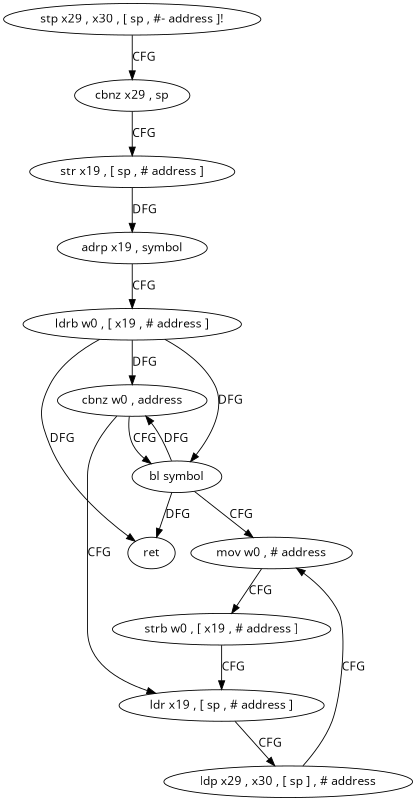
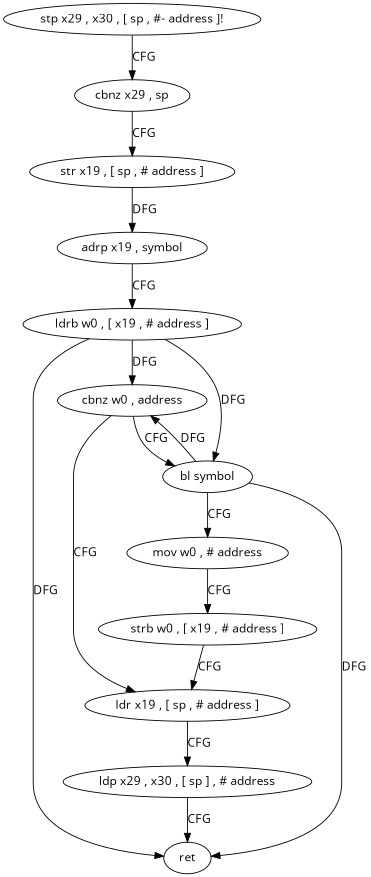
(342, 667) -> (187, 815)
